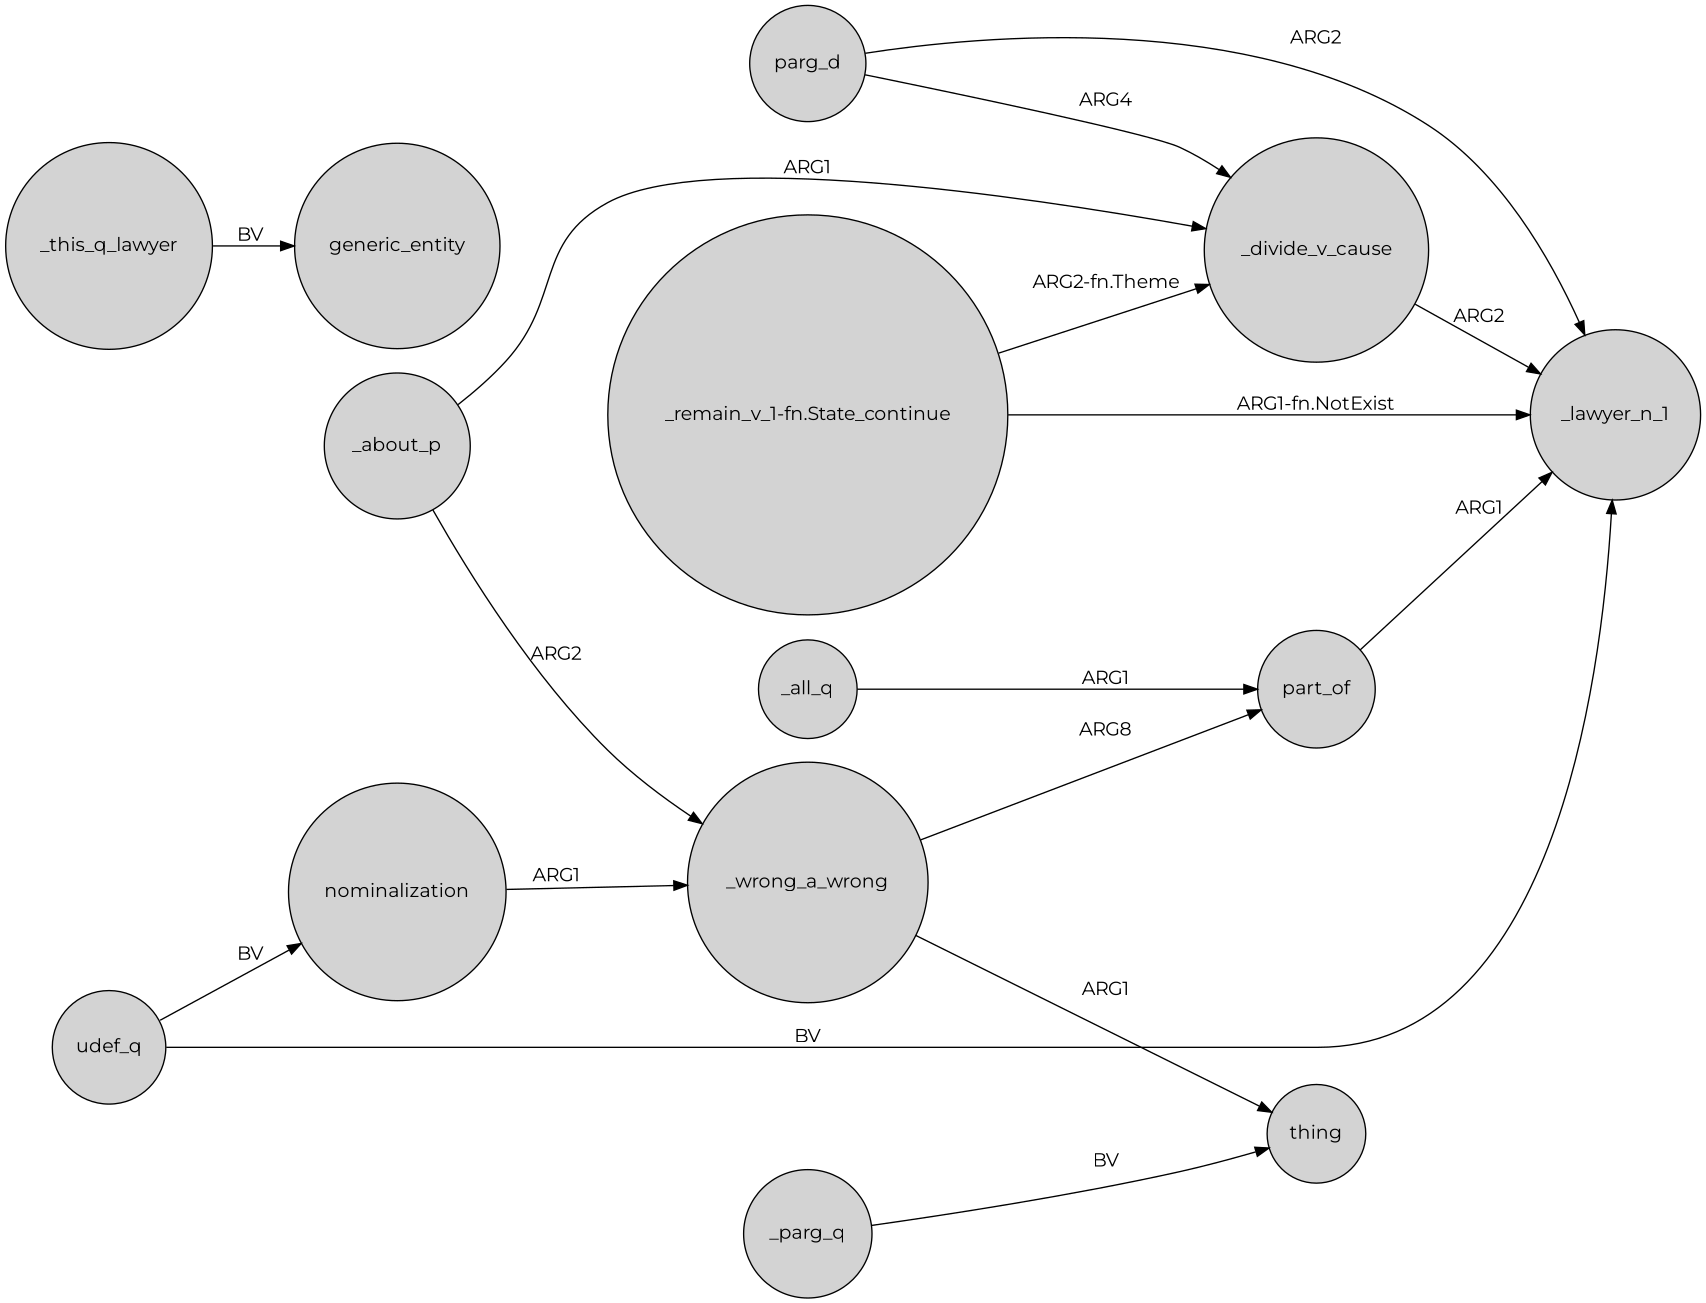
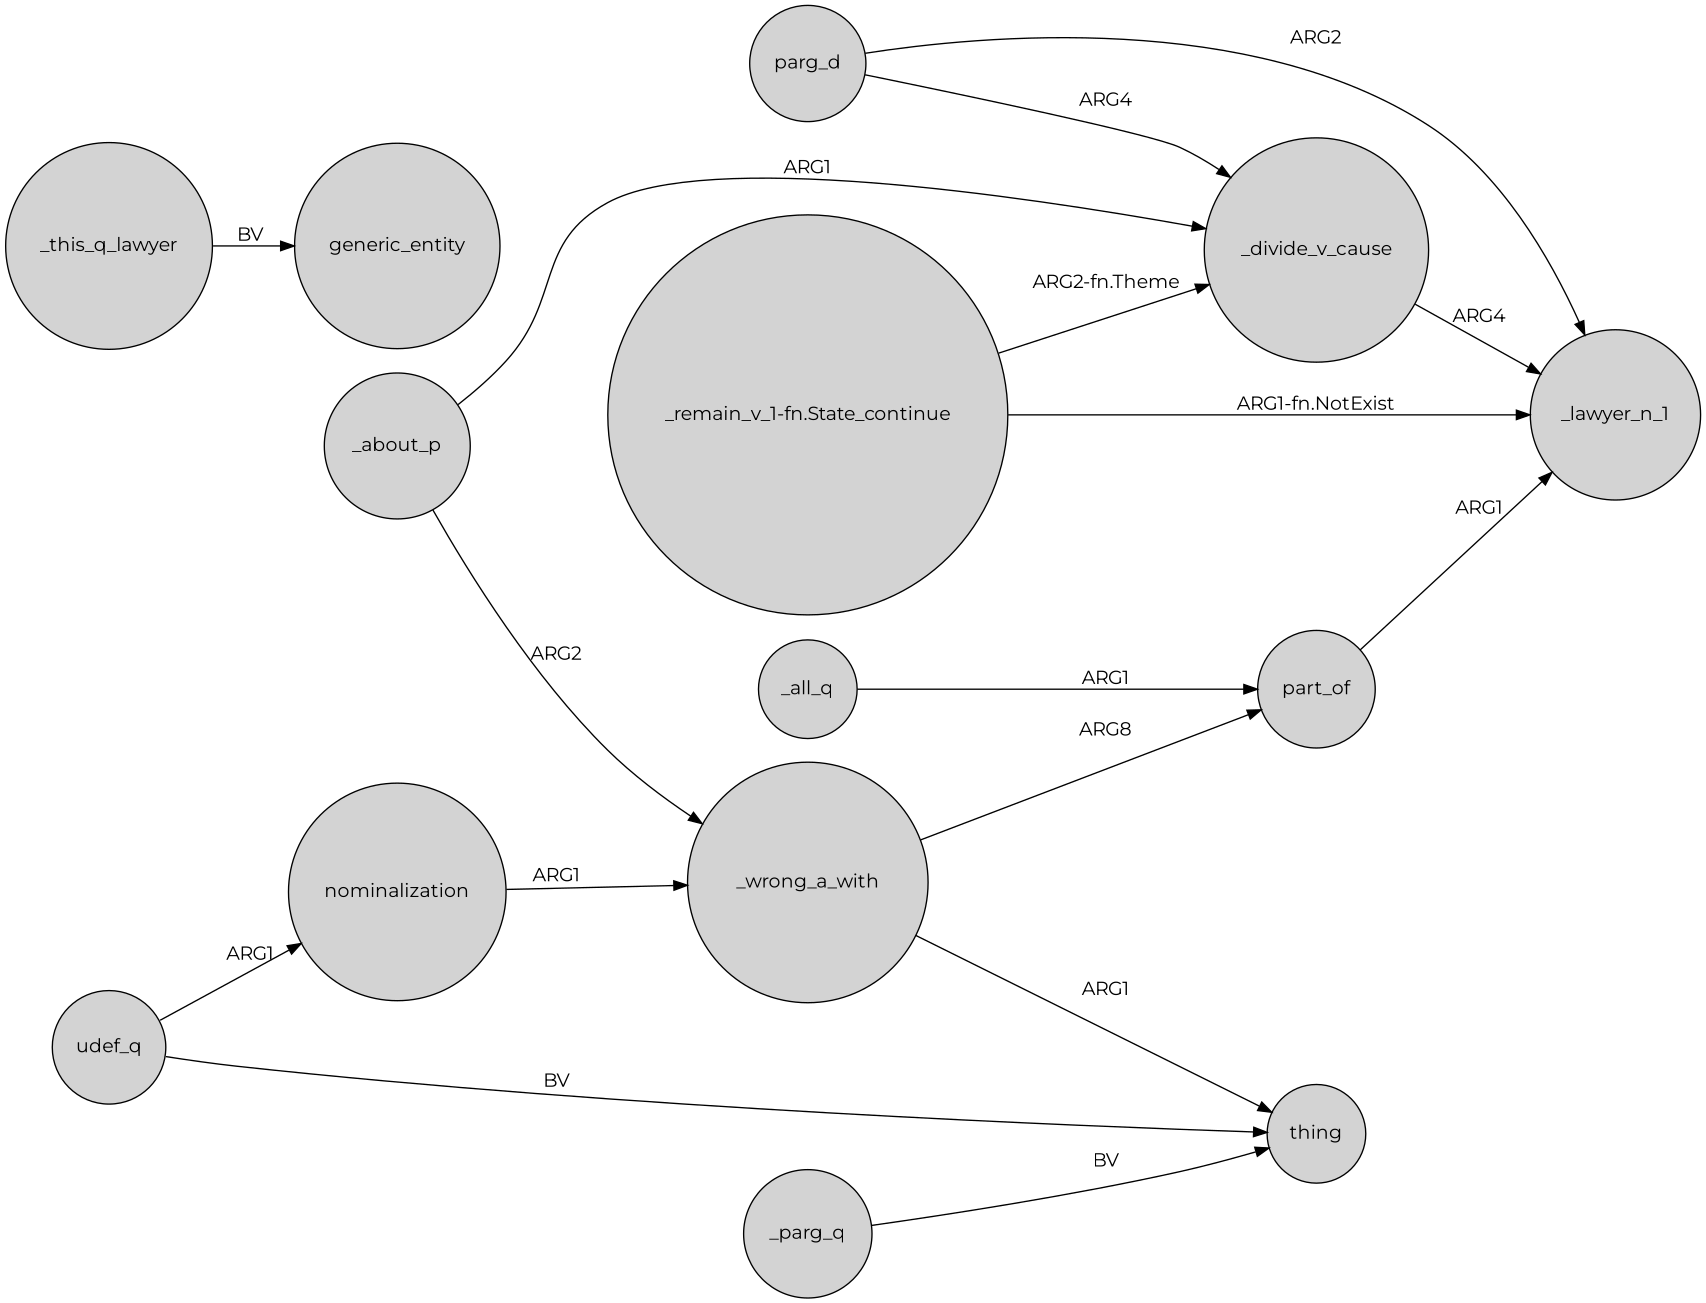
(1480, 317) -> (1480, 317)
(808, 882) -> (808, 882)
(251, 955) -> (251, 955)
(1075, 1047) -> (709, 1106)
